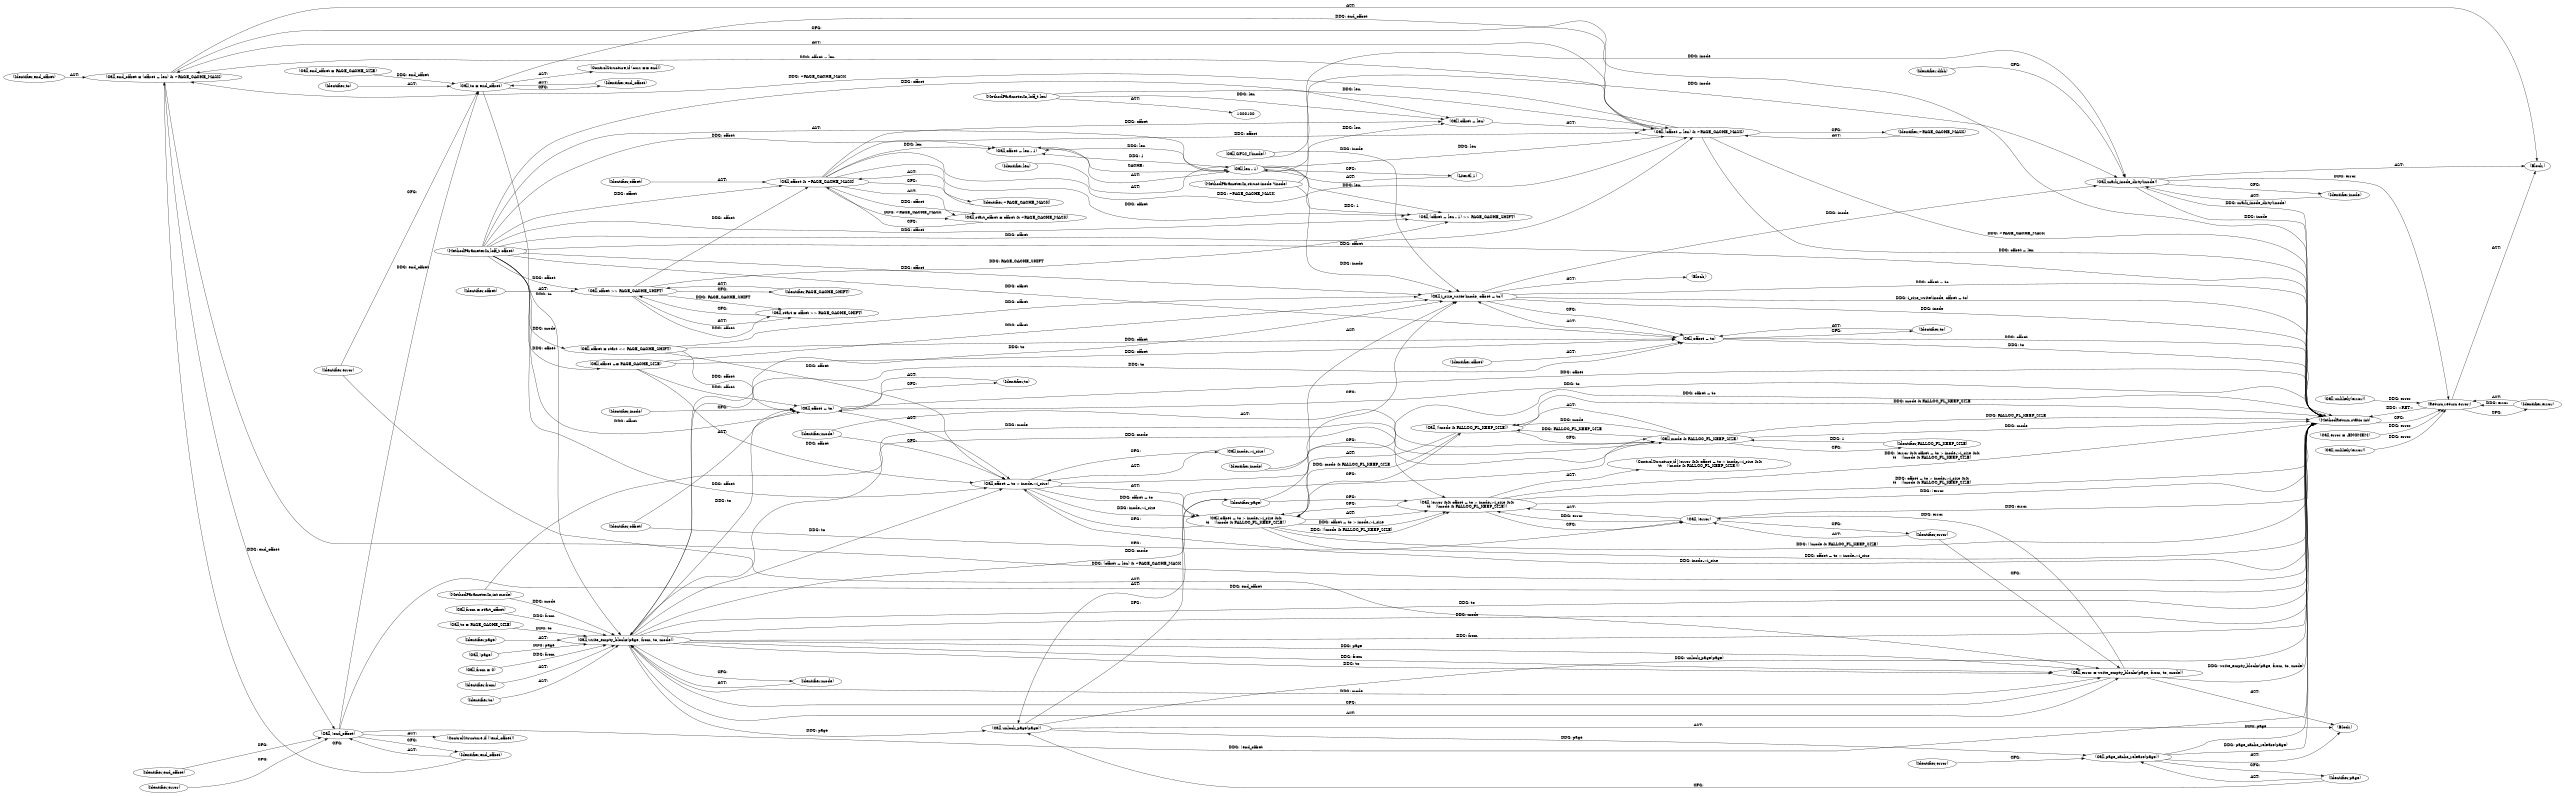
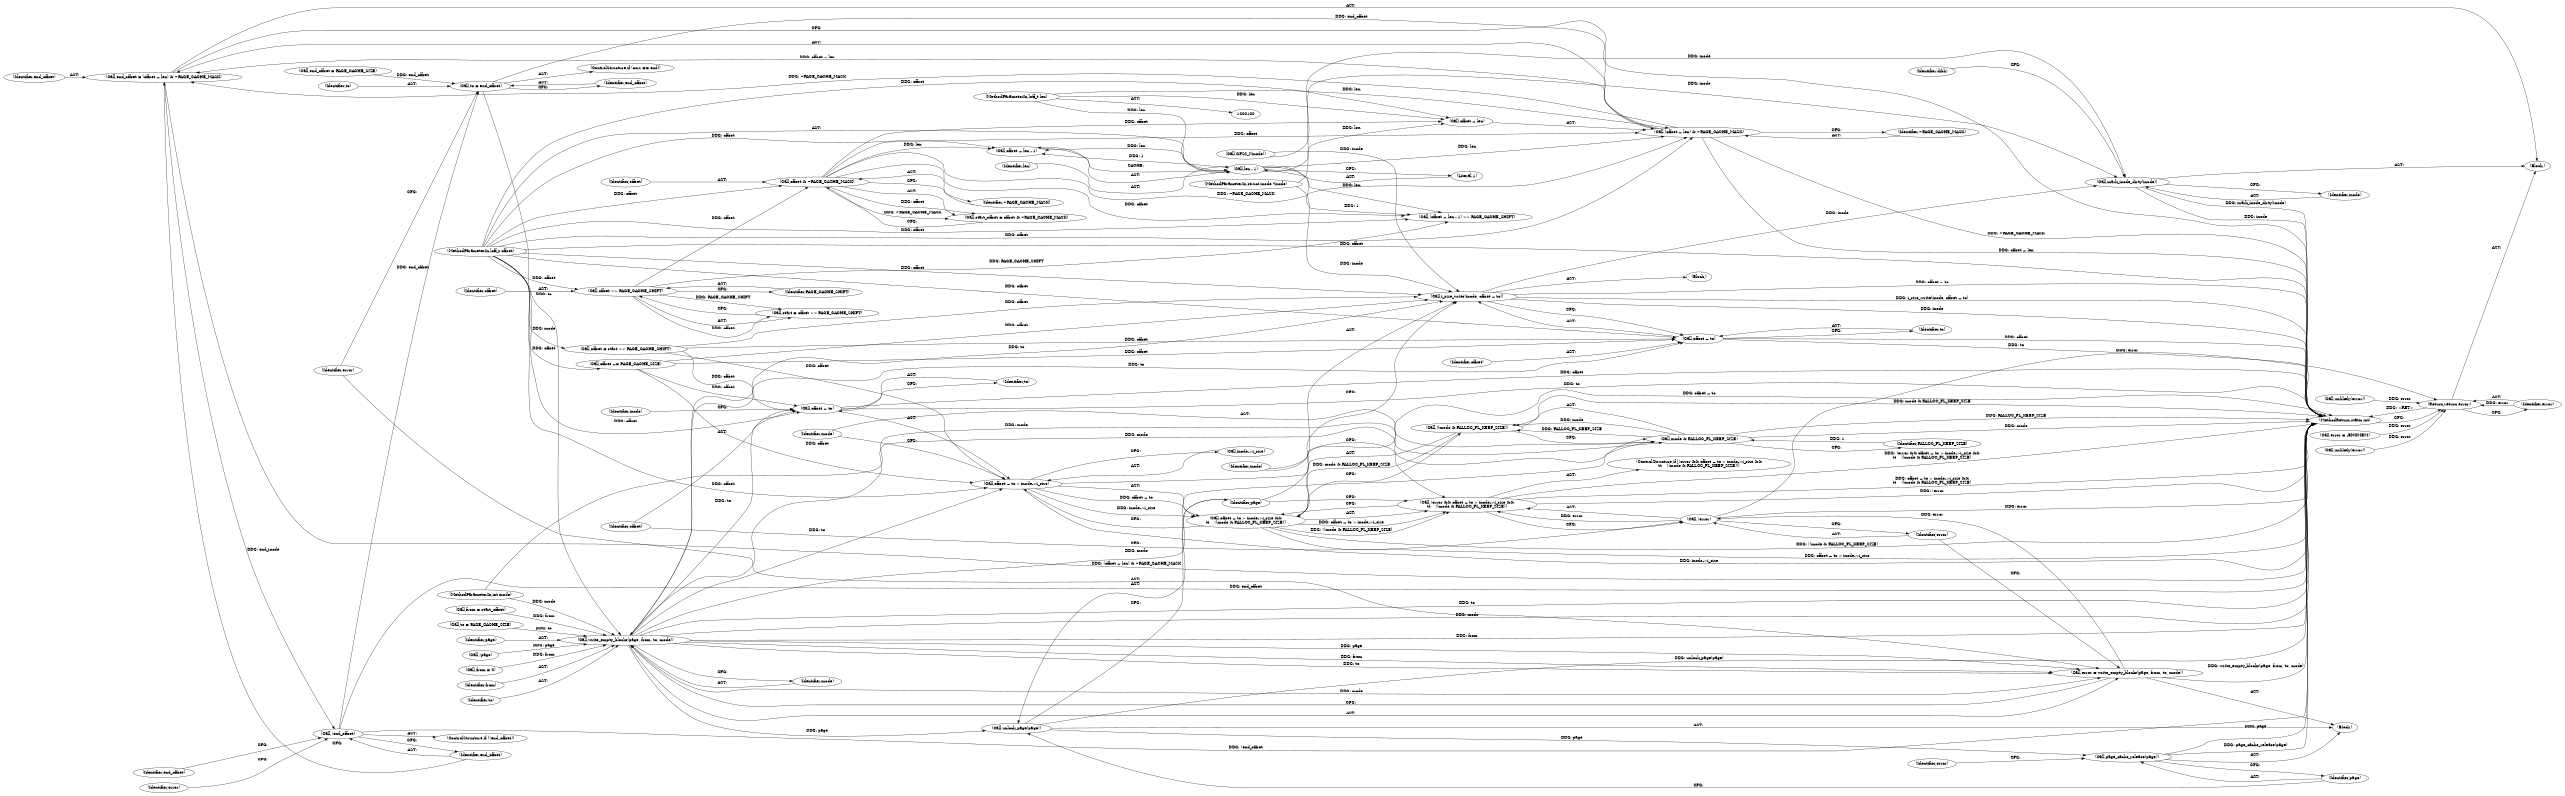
none -> (1153, 114)
(2384, 190) -> (2046, 361)
(263, 550) -> (263, 550)
